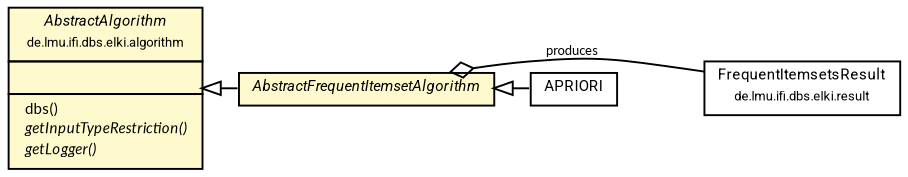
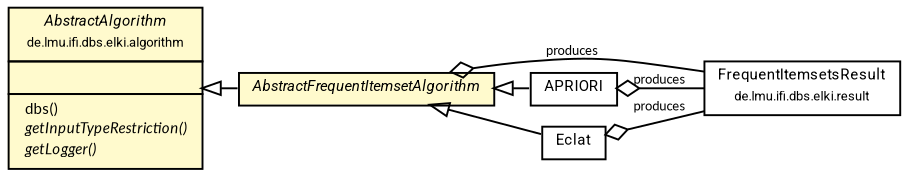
none -> (672, 88)
none -> (573, 142)
